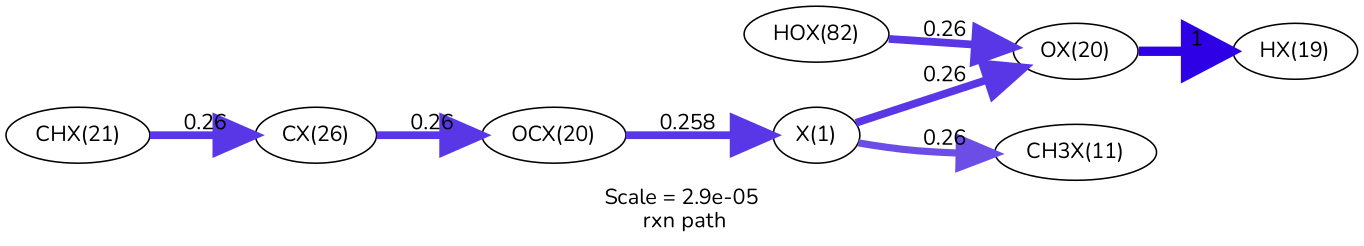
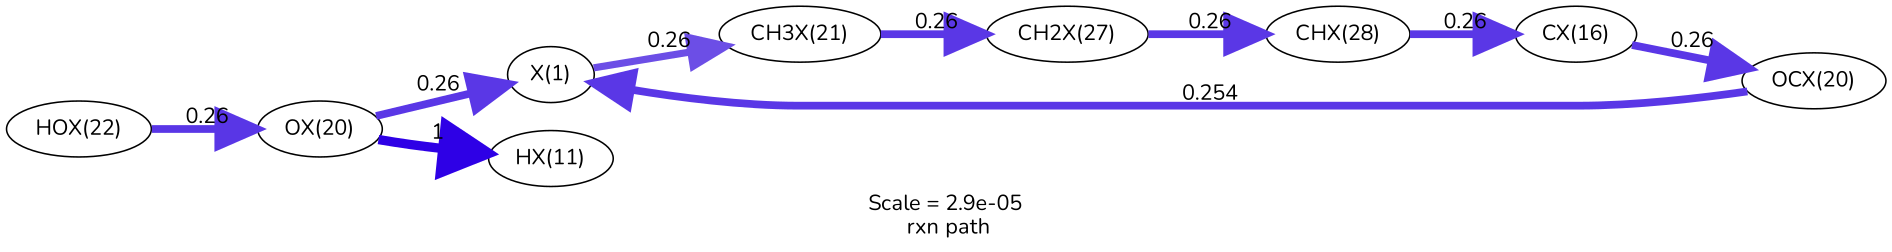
(817, 34) -> (79, 129)
none -> (1067, 34)
(1295, 51) -> (551, 159)
(921, 101) -> (424, 105)
(685, 124) -> (1207, 94)
(78, 135) -> (1338, 34)
(316, 135) -> (1576, 34)
(1076, 152) -> (800, 34)
